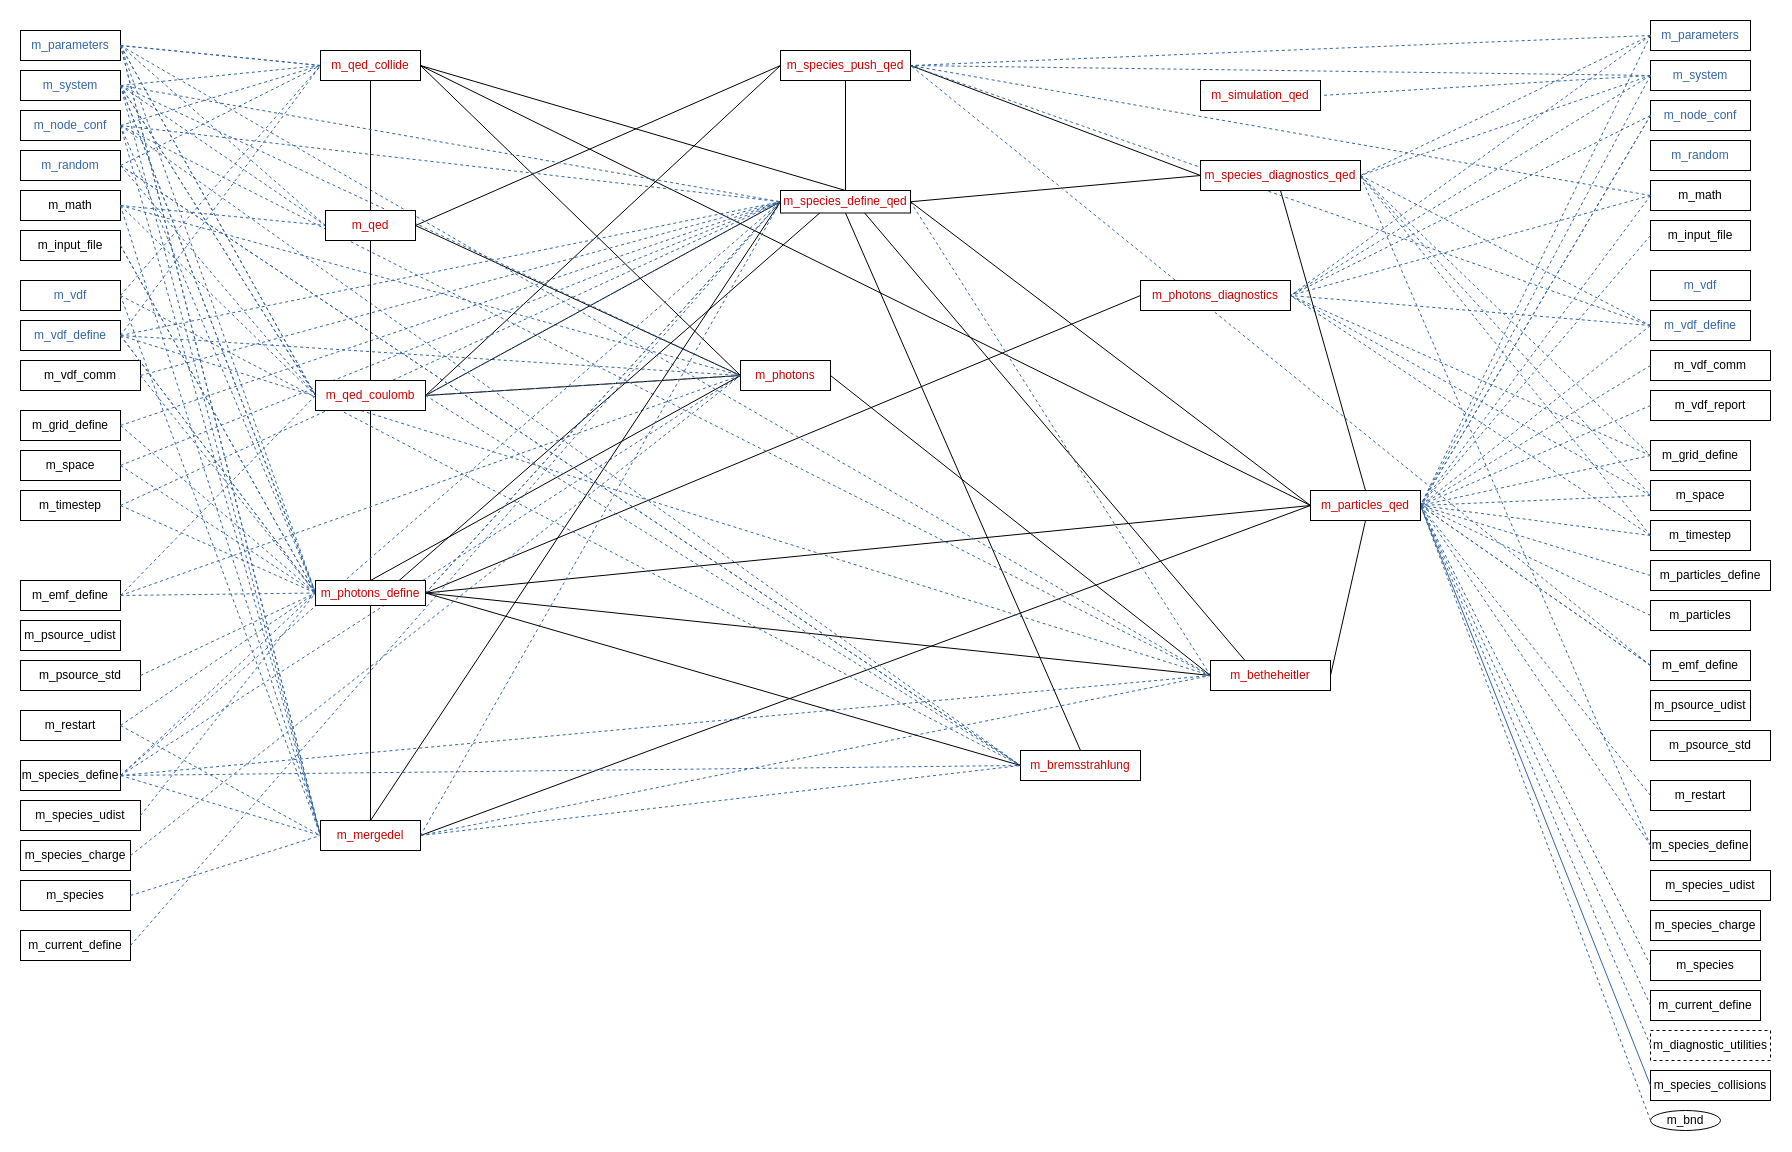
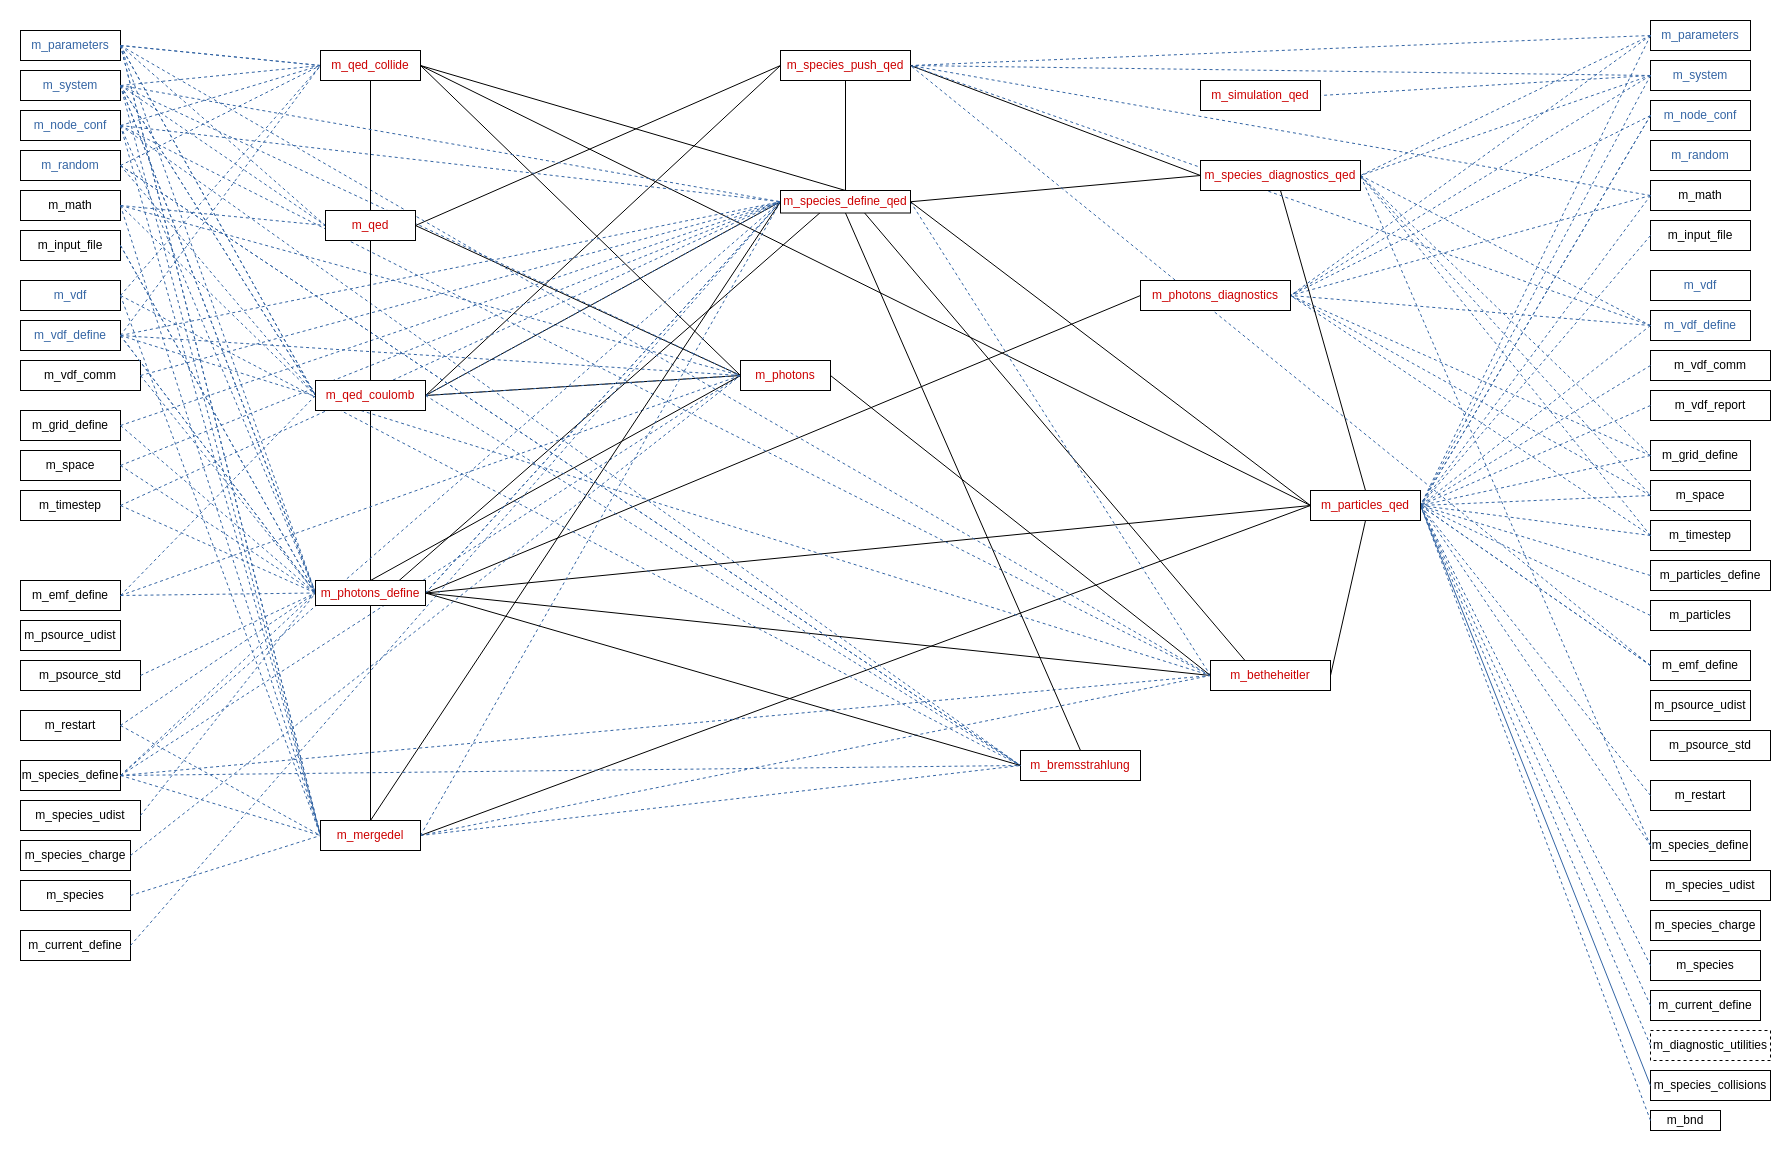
(1686, 1121) -> (1686, 1121)
